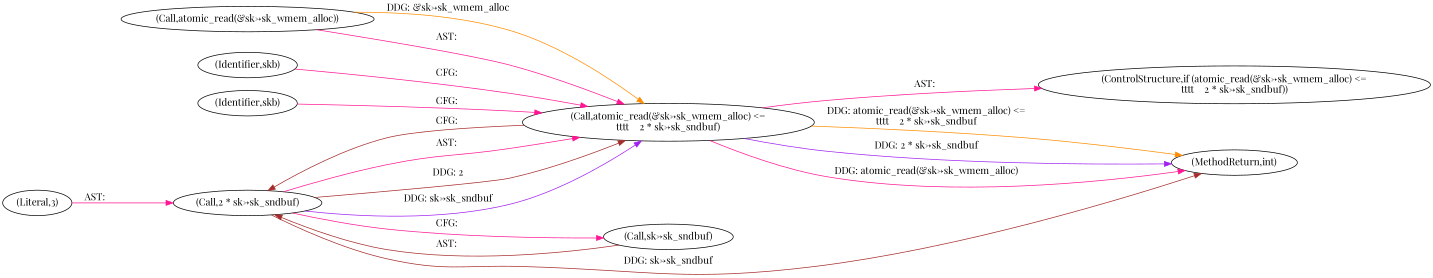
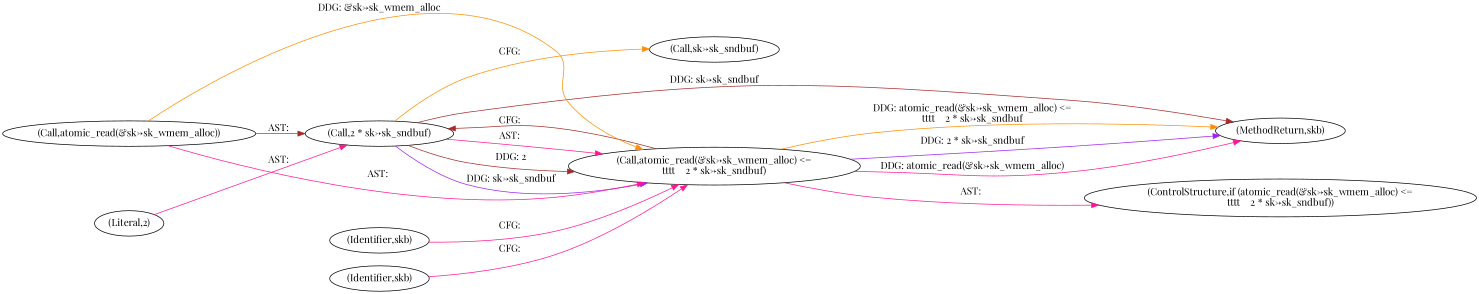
(1234, 163) -> (1280, 131)
(37, 203) -> (129, 223)
(444, 234) -> (512, 65)
(448, 256) -> (277, 134)
